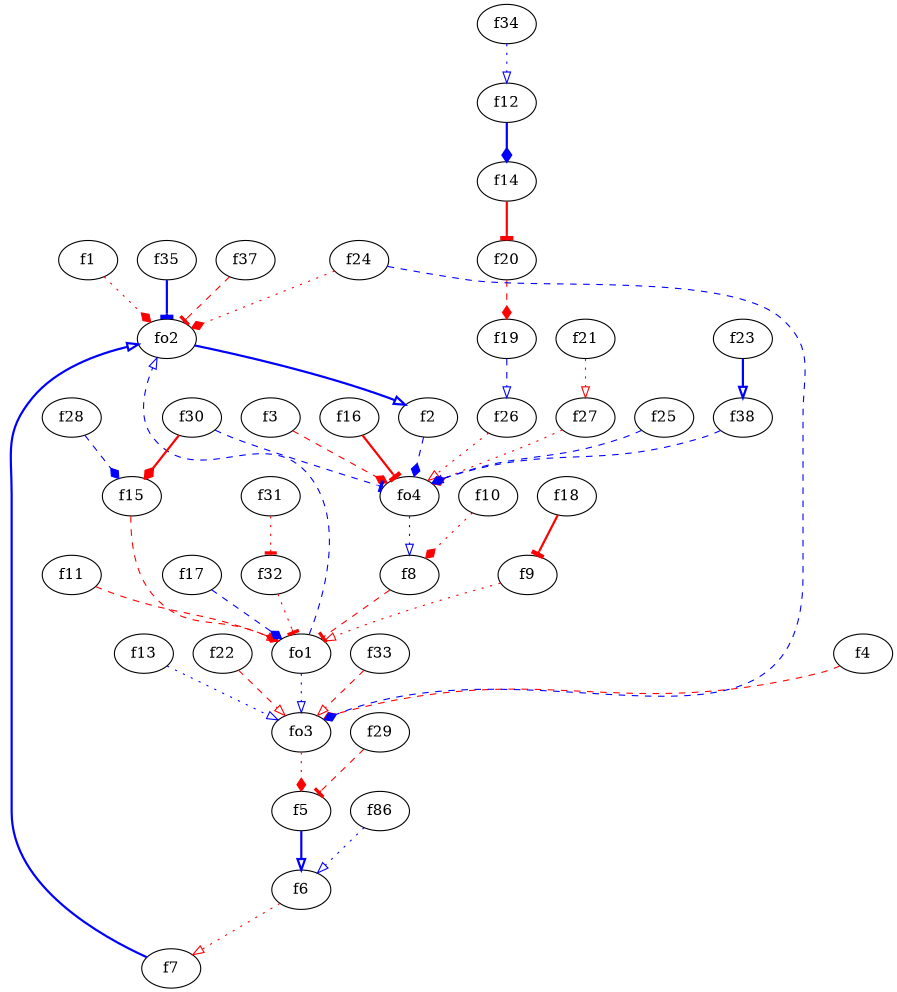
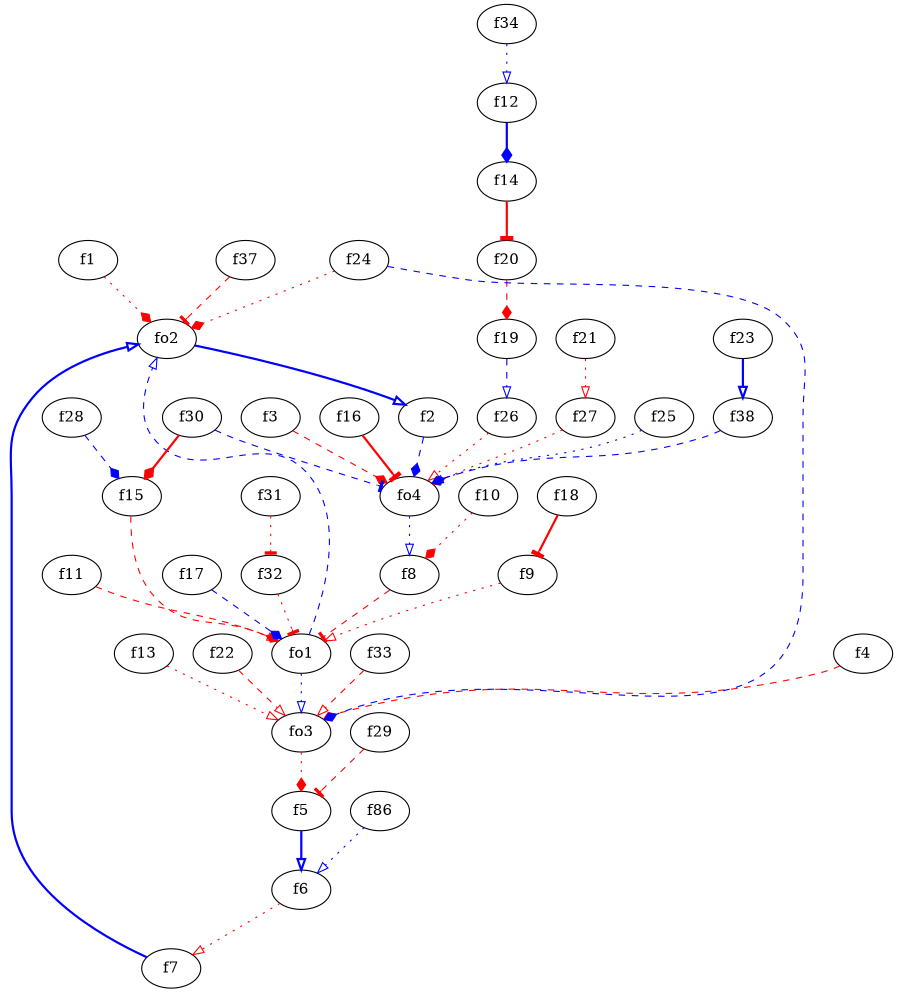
(167, 260) -> none
(578, 450) -> (578, 450)
(218, 691) -> (218, 691)
